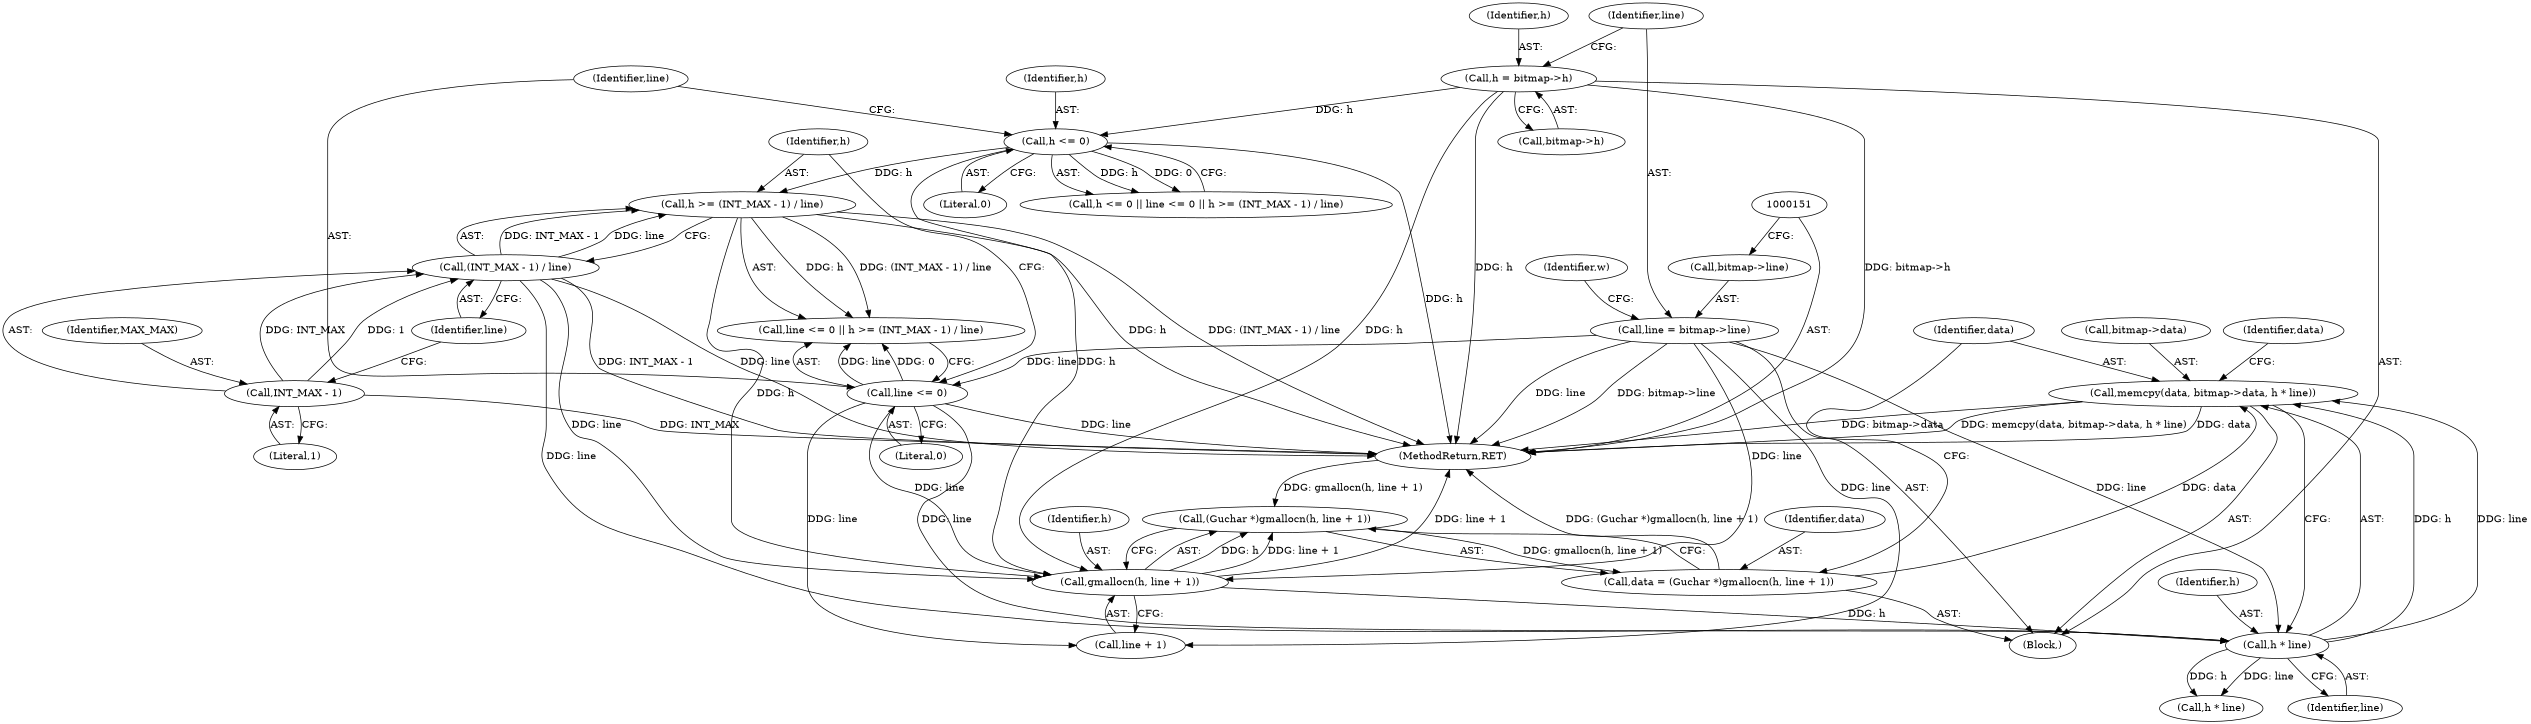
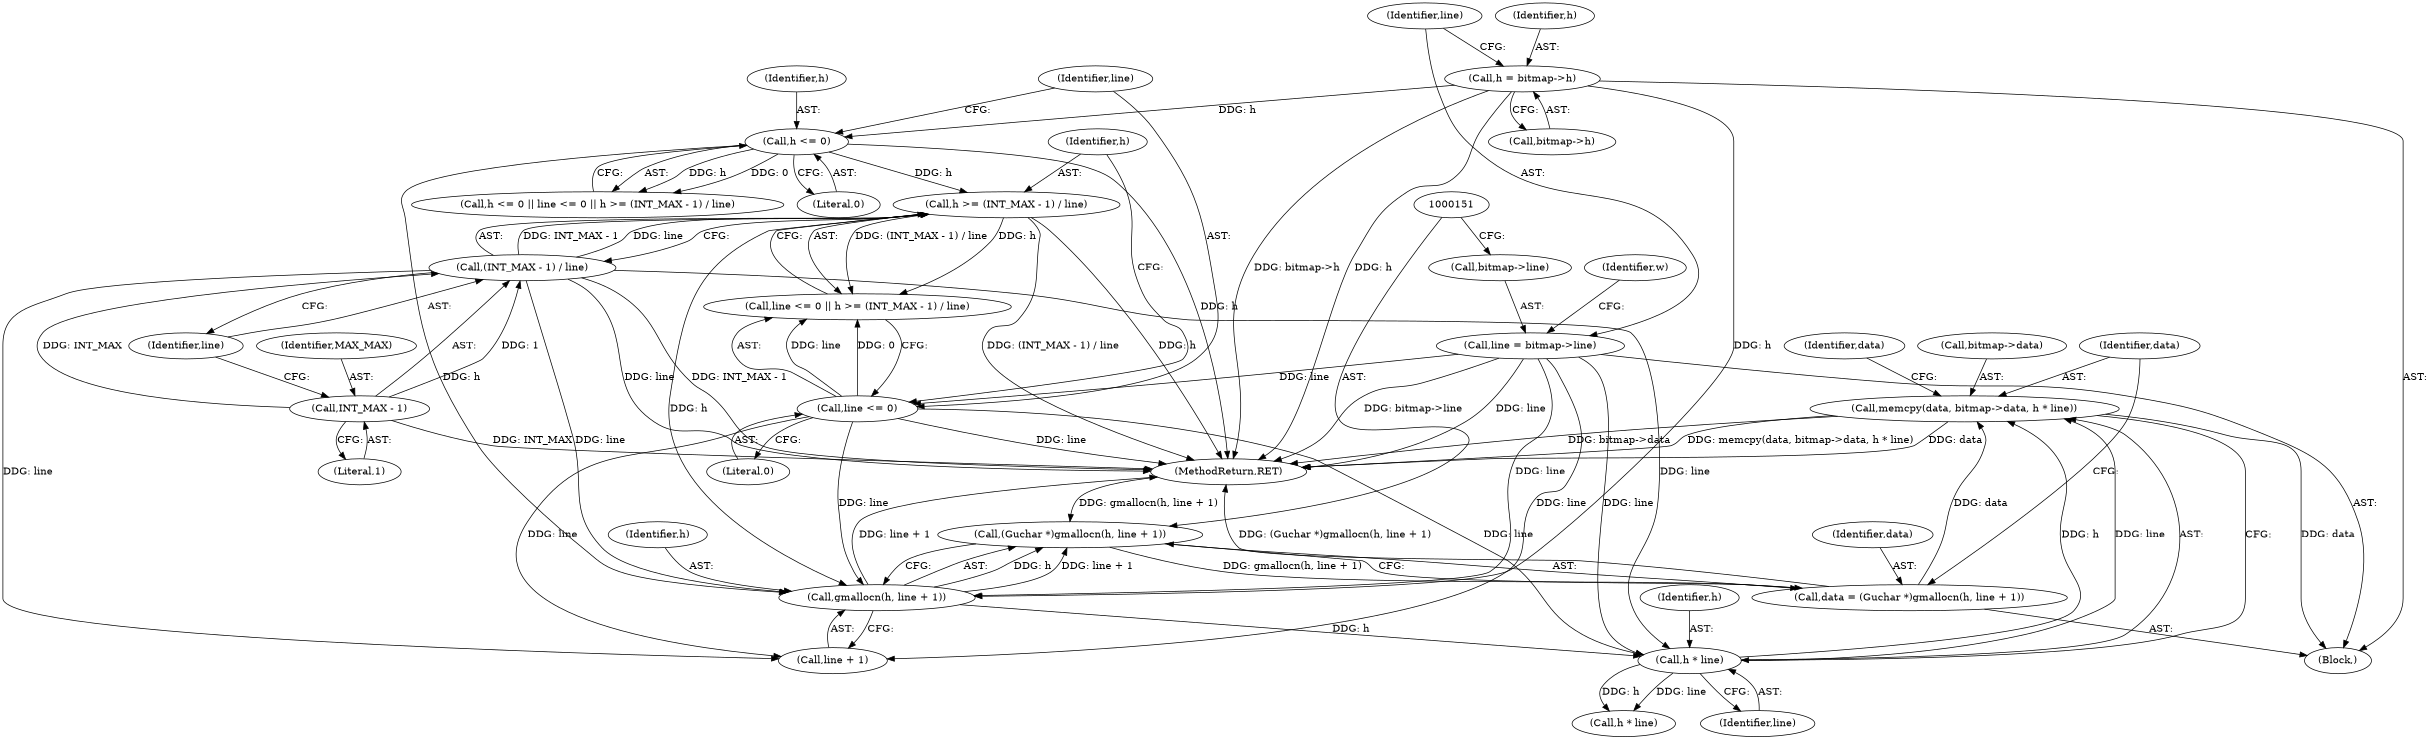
none -> (774, 235)
(1739, 396) -> (1444, 427)
(2242, 520) -> (2328, 535)
none -> (32, 613)
